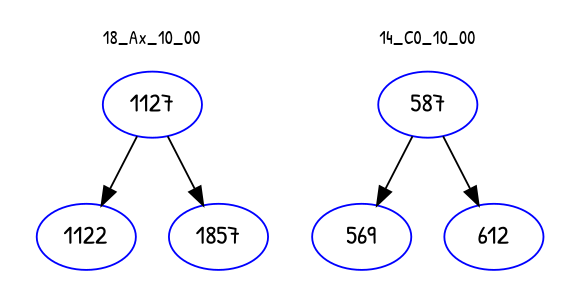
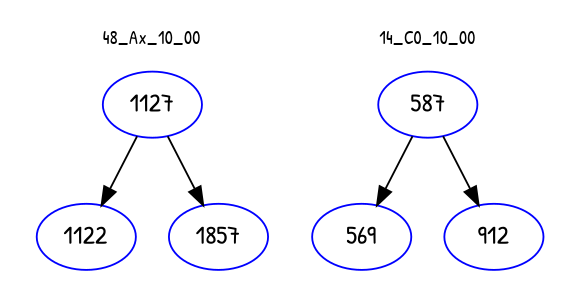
(152, 39) -> (152, 39)
(494, 237) -> (494, 237)
